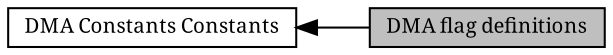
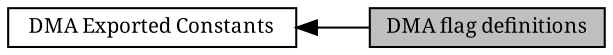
(152, 28) -> (152, 28)
